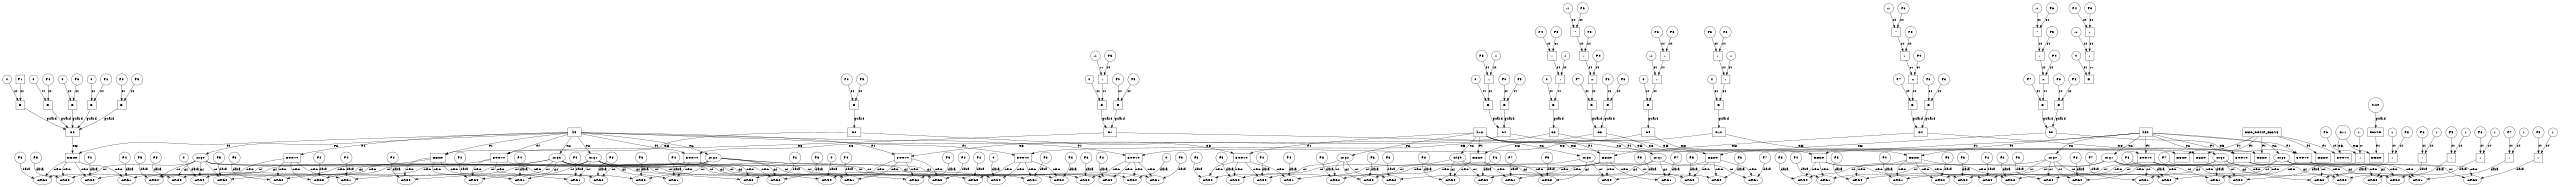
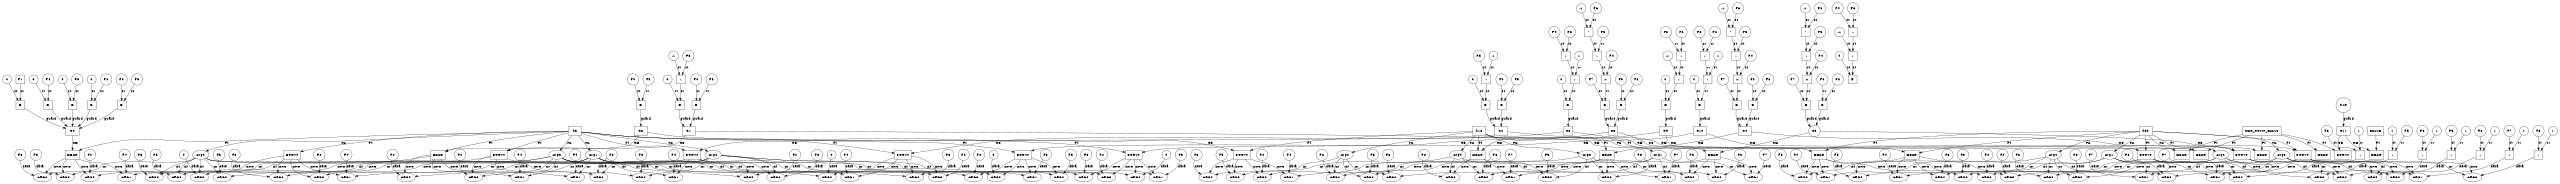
(2376, 119) -> (2344, 118)
(1600, 132) -> (1613, 131)
(2343, 132) -> (2344, 131)
